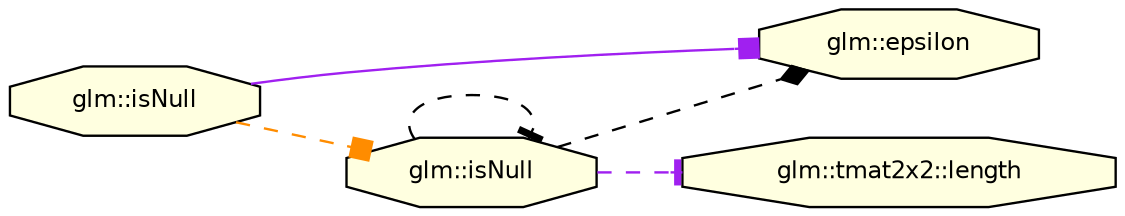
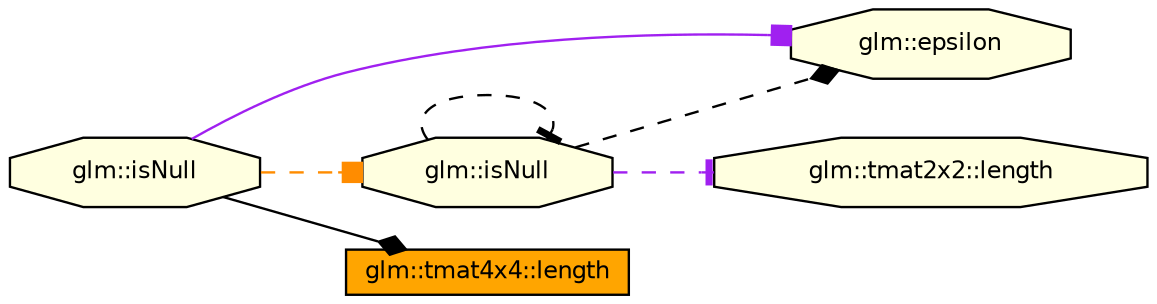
none -> (487, 272)
